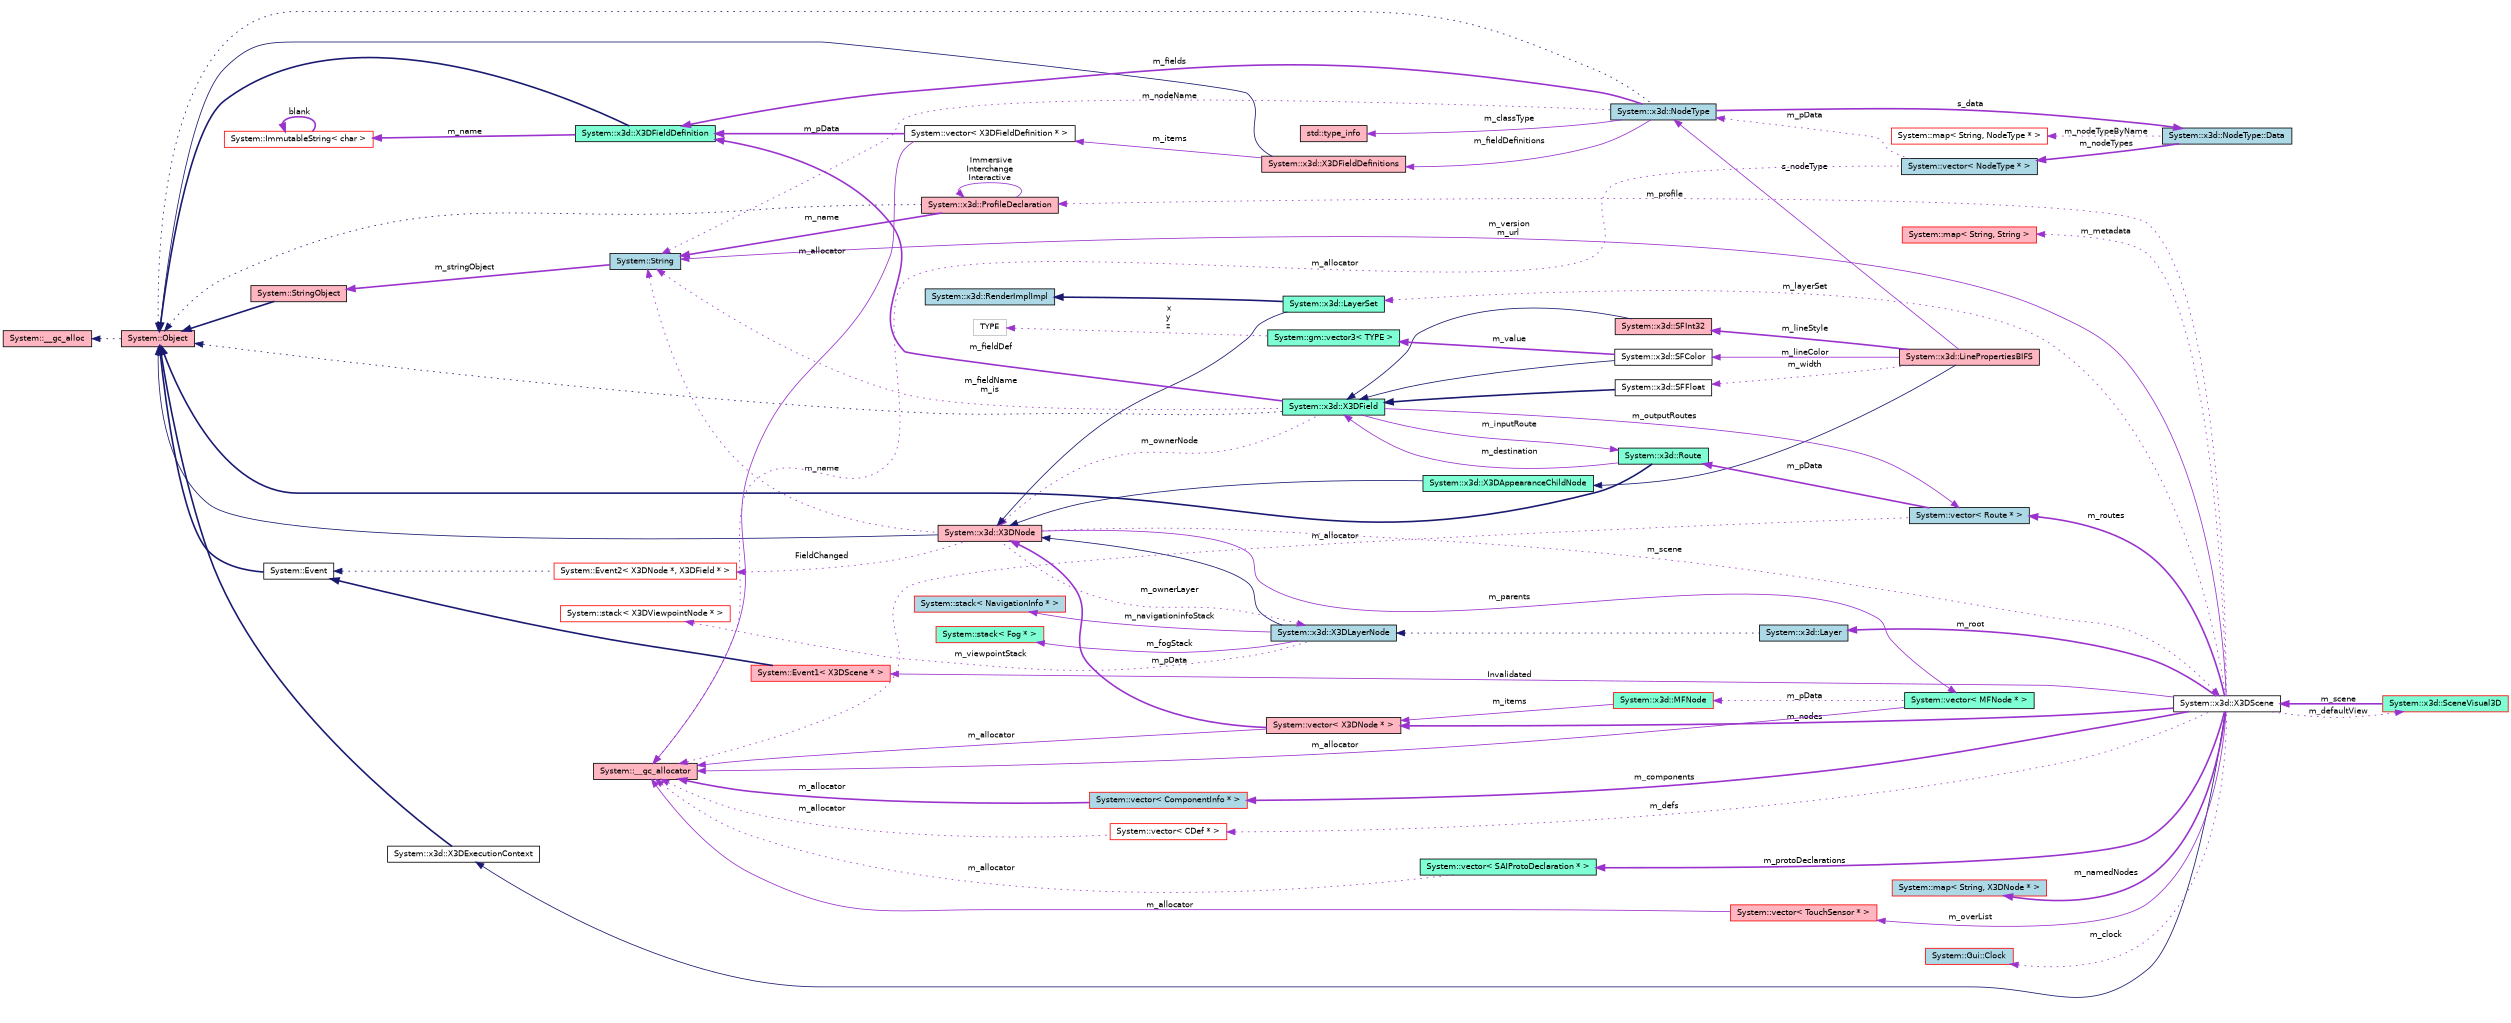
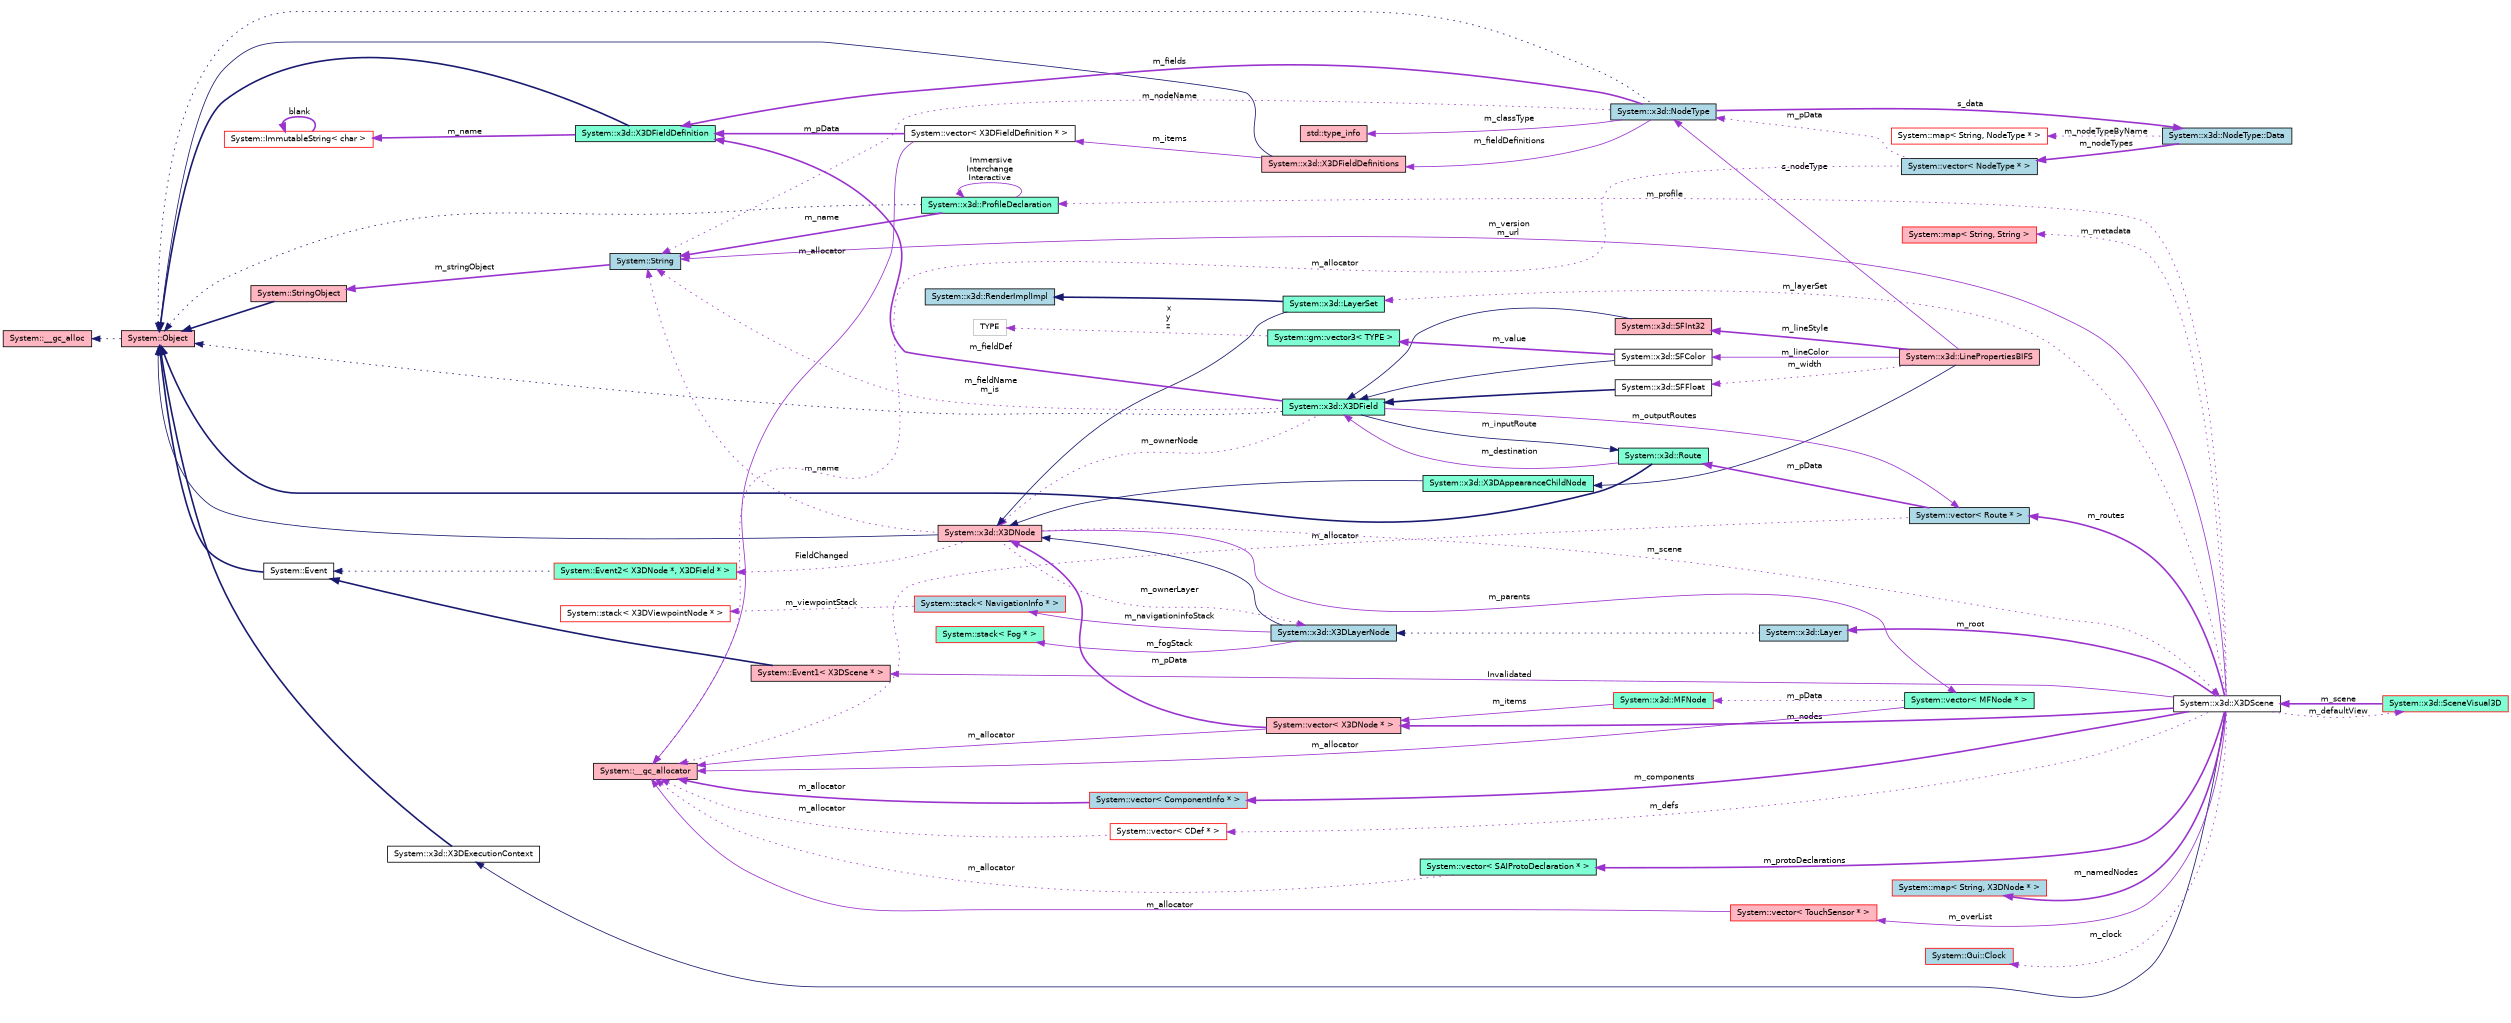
(990, 205) -> (990, 205)
(1485, 438) -> (1485, 438)
(645, 571) -> (645, 571)
(1002, 667) -> (826, 609)
(821, 673) -> (821, 673)
